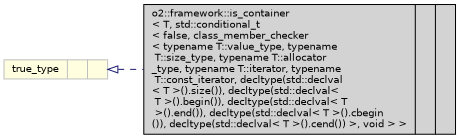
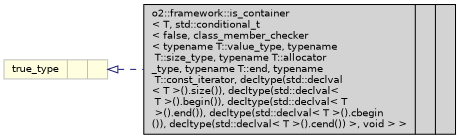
(247, 69) -> (238, 69)
